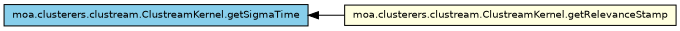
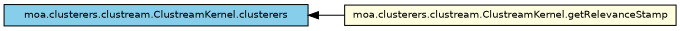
(156, 15) -> (156, 15)
